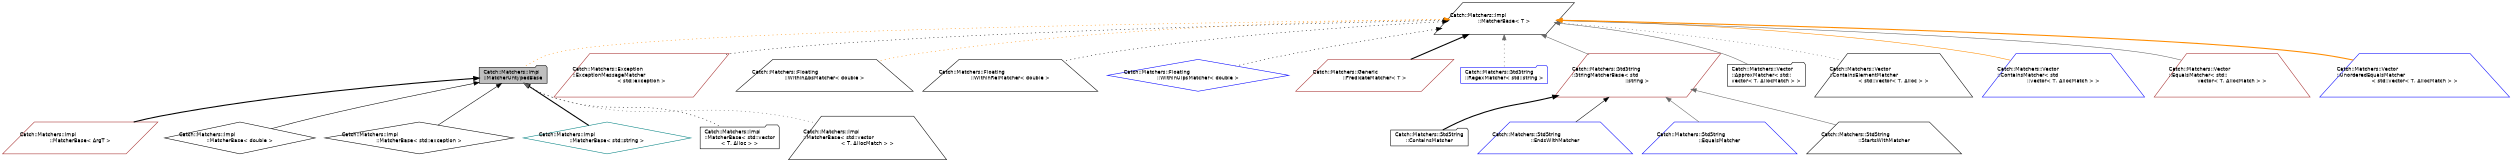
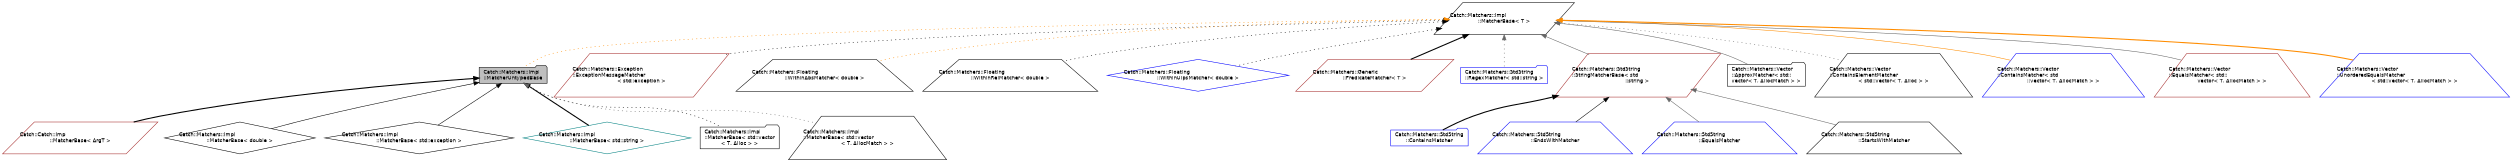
(80, 138) -> (80, 138)
(1429, 138) -> (1429, 138)
